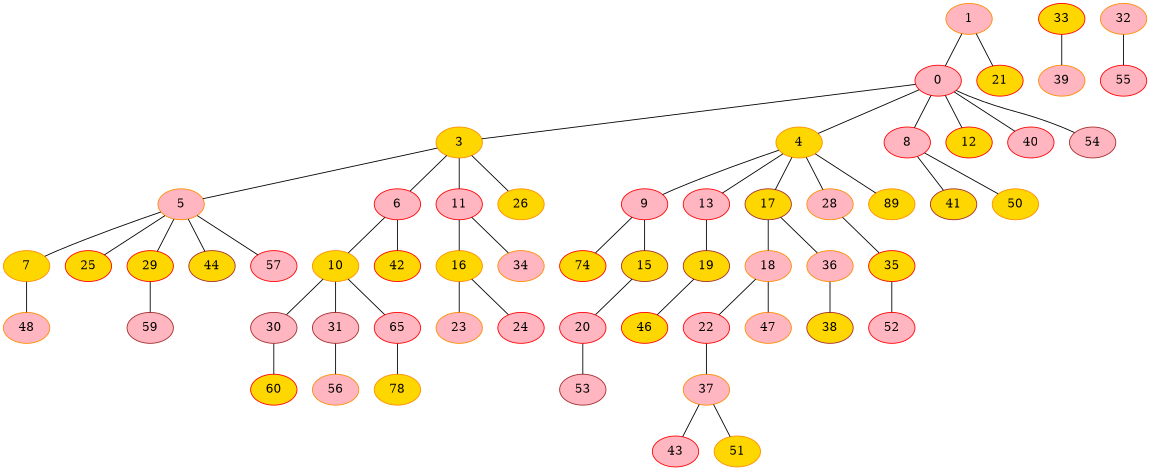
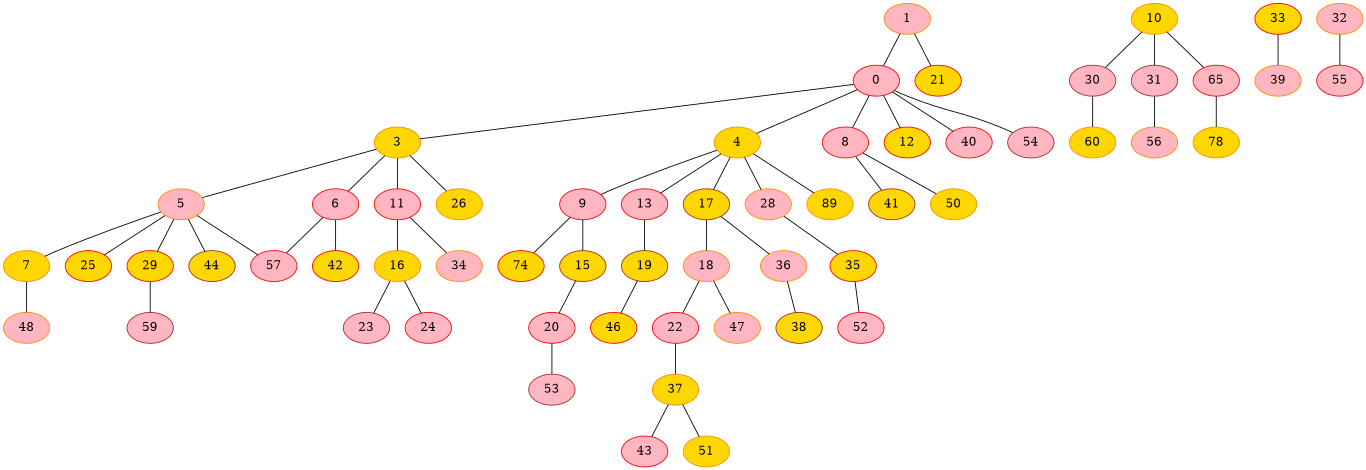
(367, 235) -> (305, 235)
(459, 328) -> (367, 328)
(274, 390) -> (1093, 142)
(706, 390) -> (676, 390)
